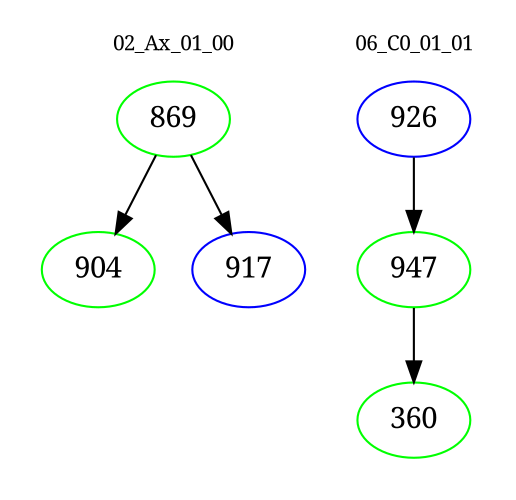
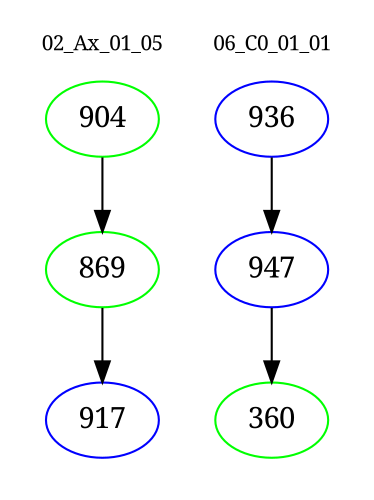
(173, 45) -> (102, 45)
(414, 119) -> (272, 119)
(141, 185) -> (102, 184)
(414, 270) -> (272, 270)
